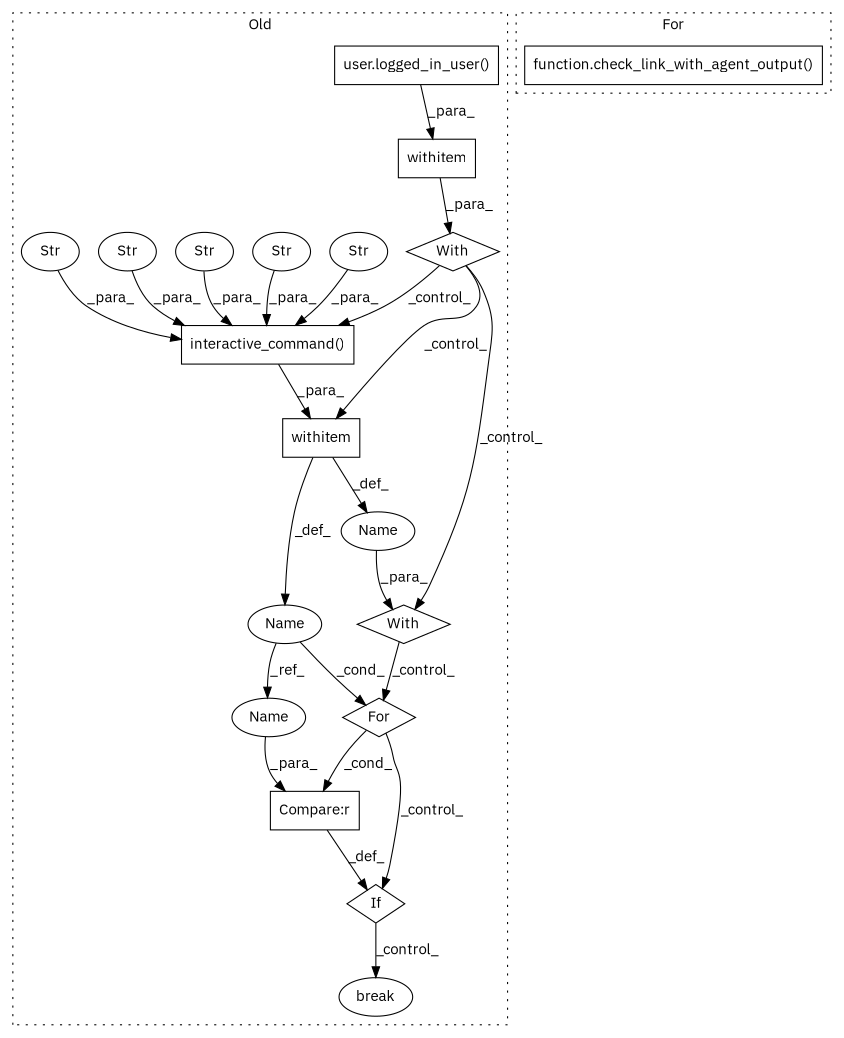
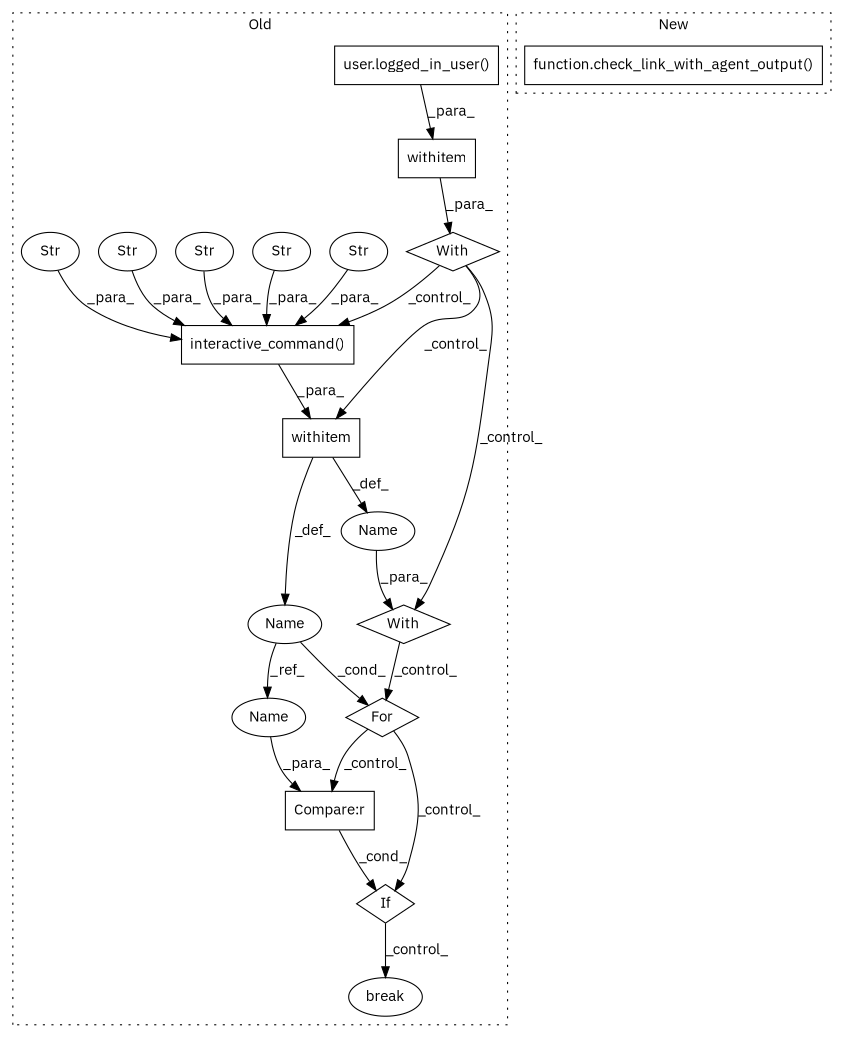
(674, 25) -> (674, 25)
(368, 764) -> (376, 764)
(367, 857) -> (383, 857)
